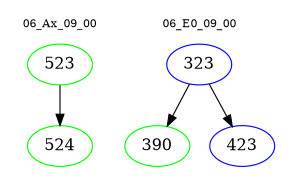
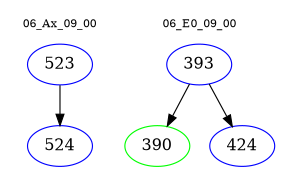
(60, 65) -> (60, 65)
(199, 65) -> (199, 65)
(60, 146) -> (60, 146)
(242, 146) -> (242, 146)
